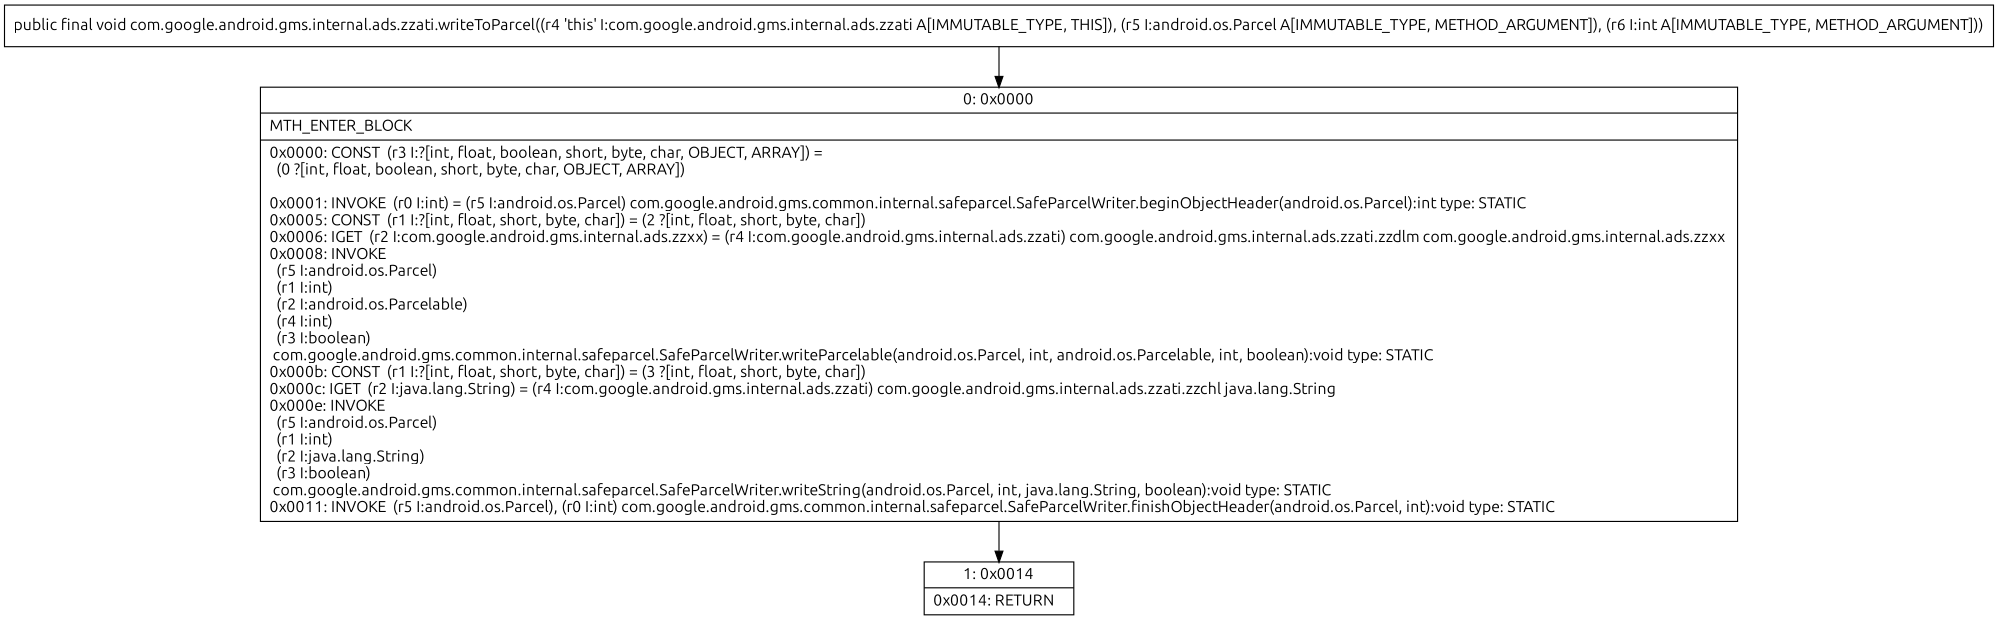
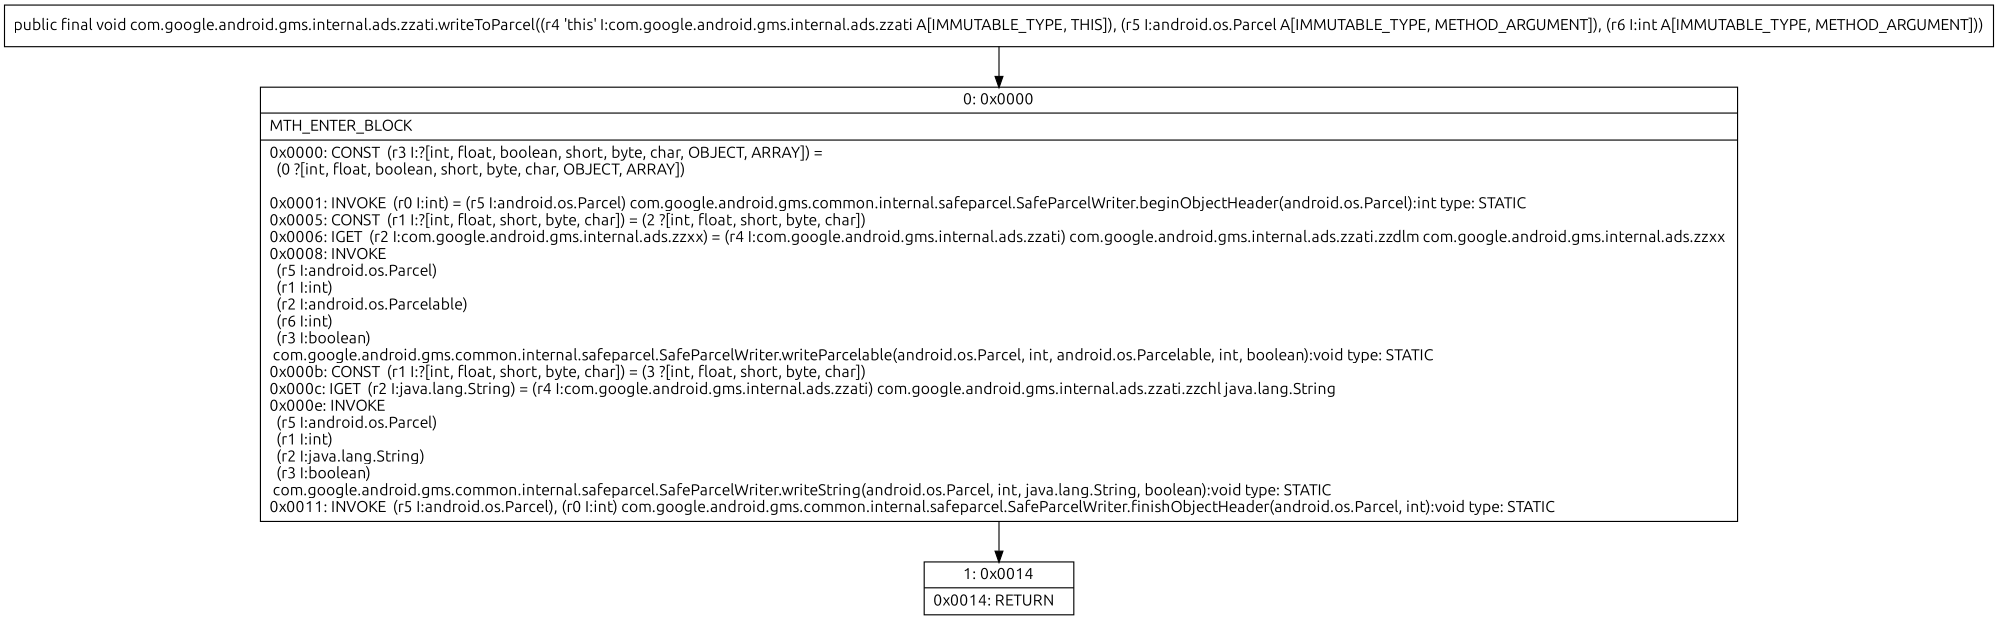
(302, 322) -> (302, 322)
